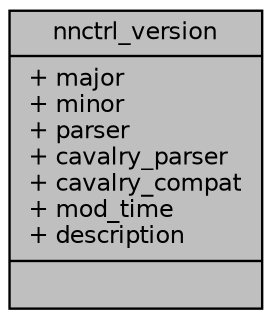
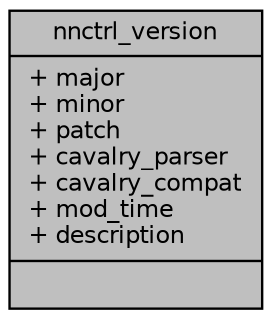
(80, 131) -> (75, 131)
